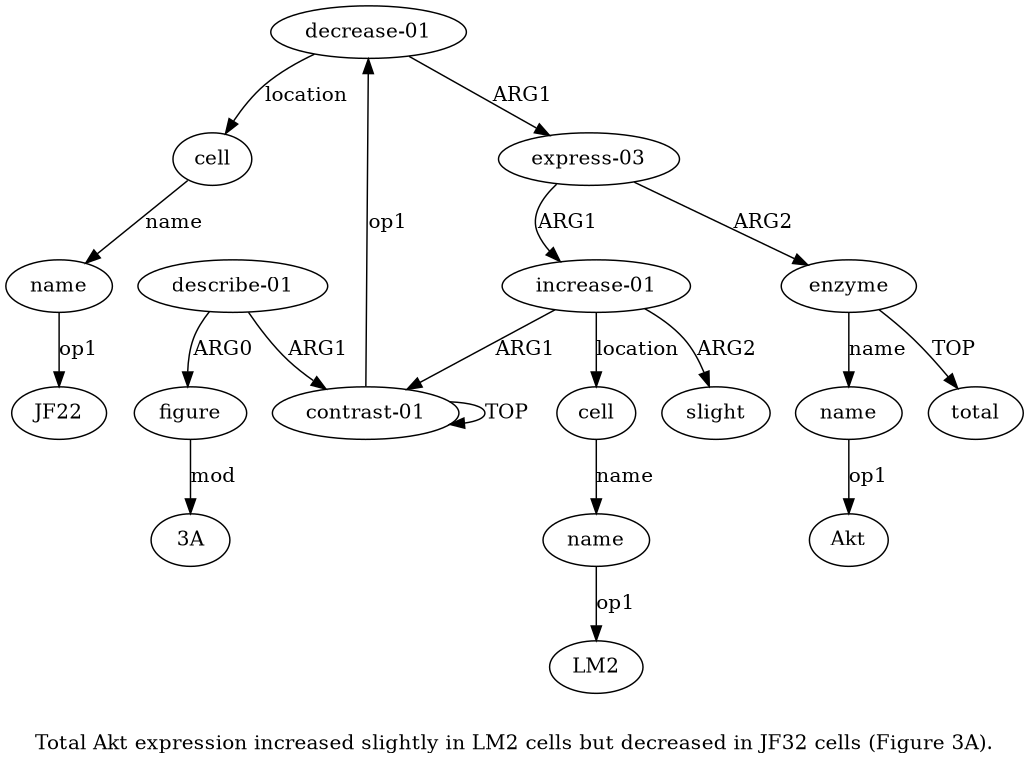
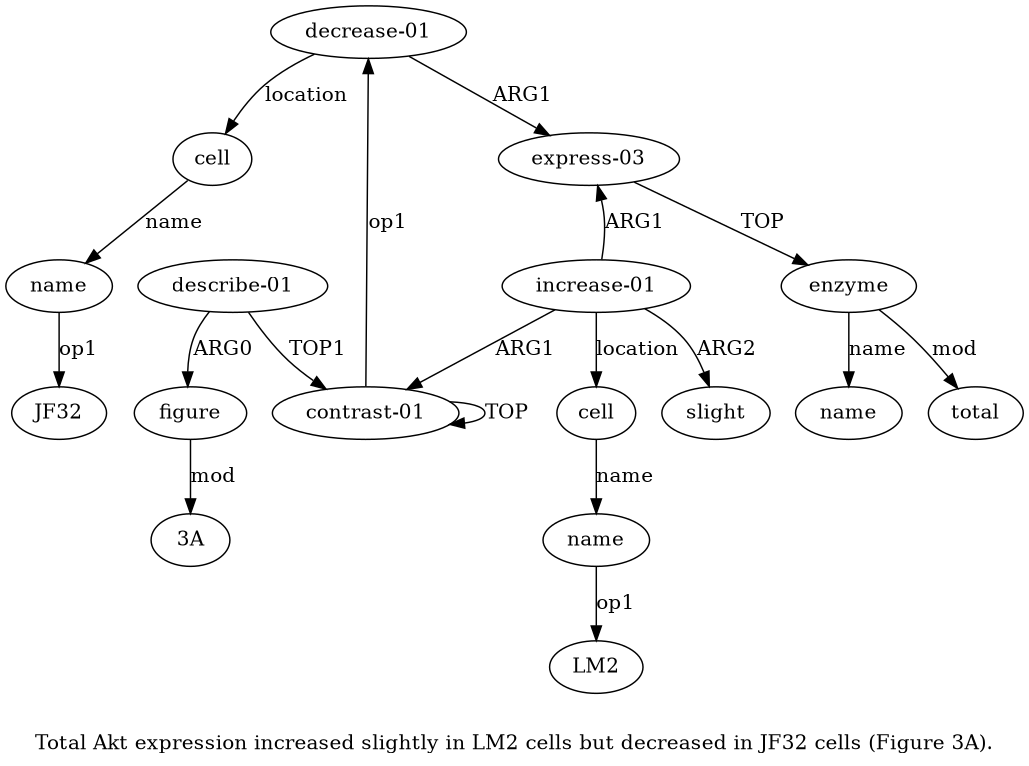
(536, 216) -> (605, 230)
(763, 223) -> (763, 223)
(318, 350) -> (318, 350)
(955, 350) -> (955, 350)
(59, 413) -> (59, 413)
(849, 540) -> none
